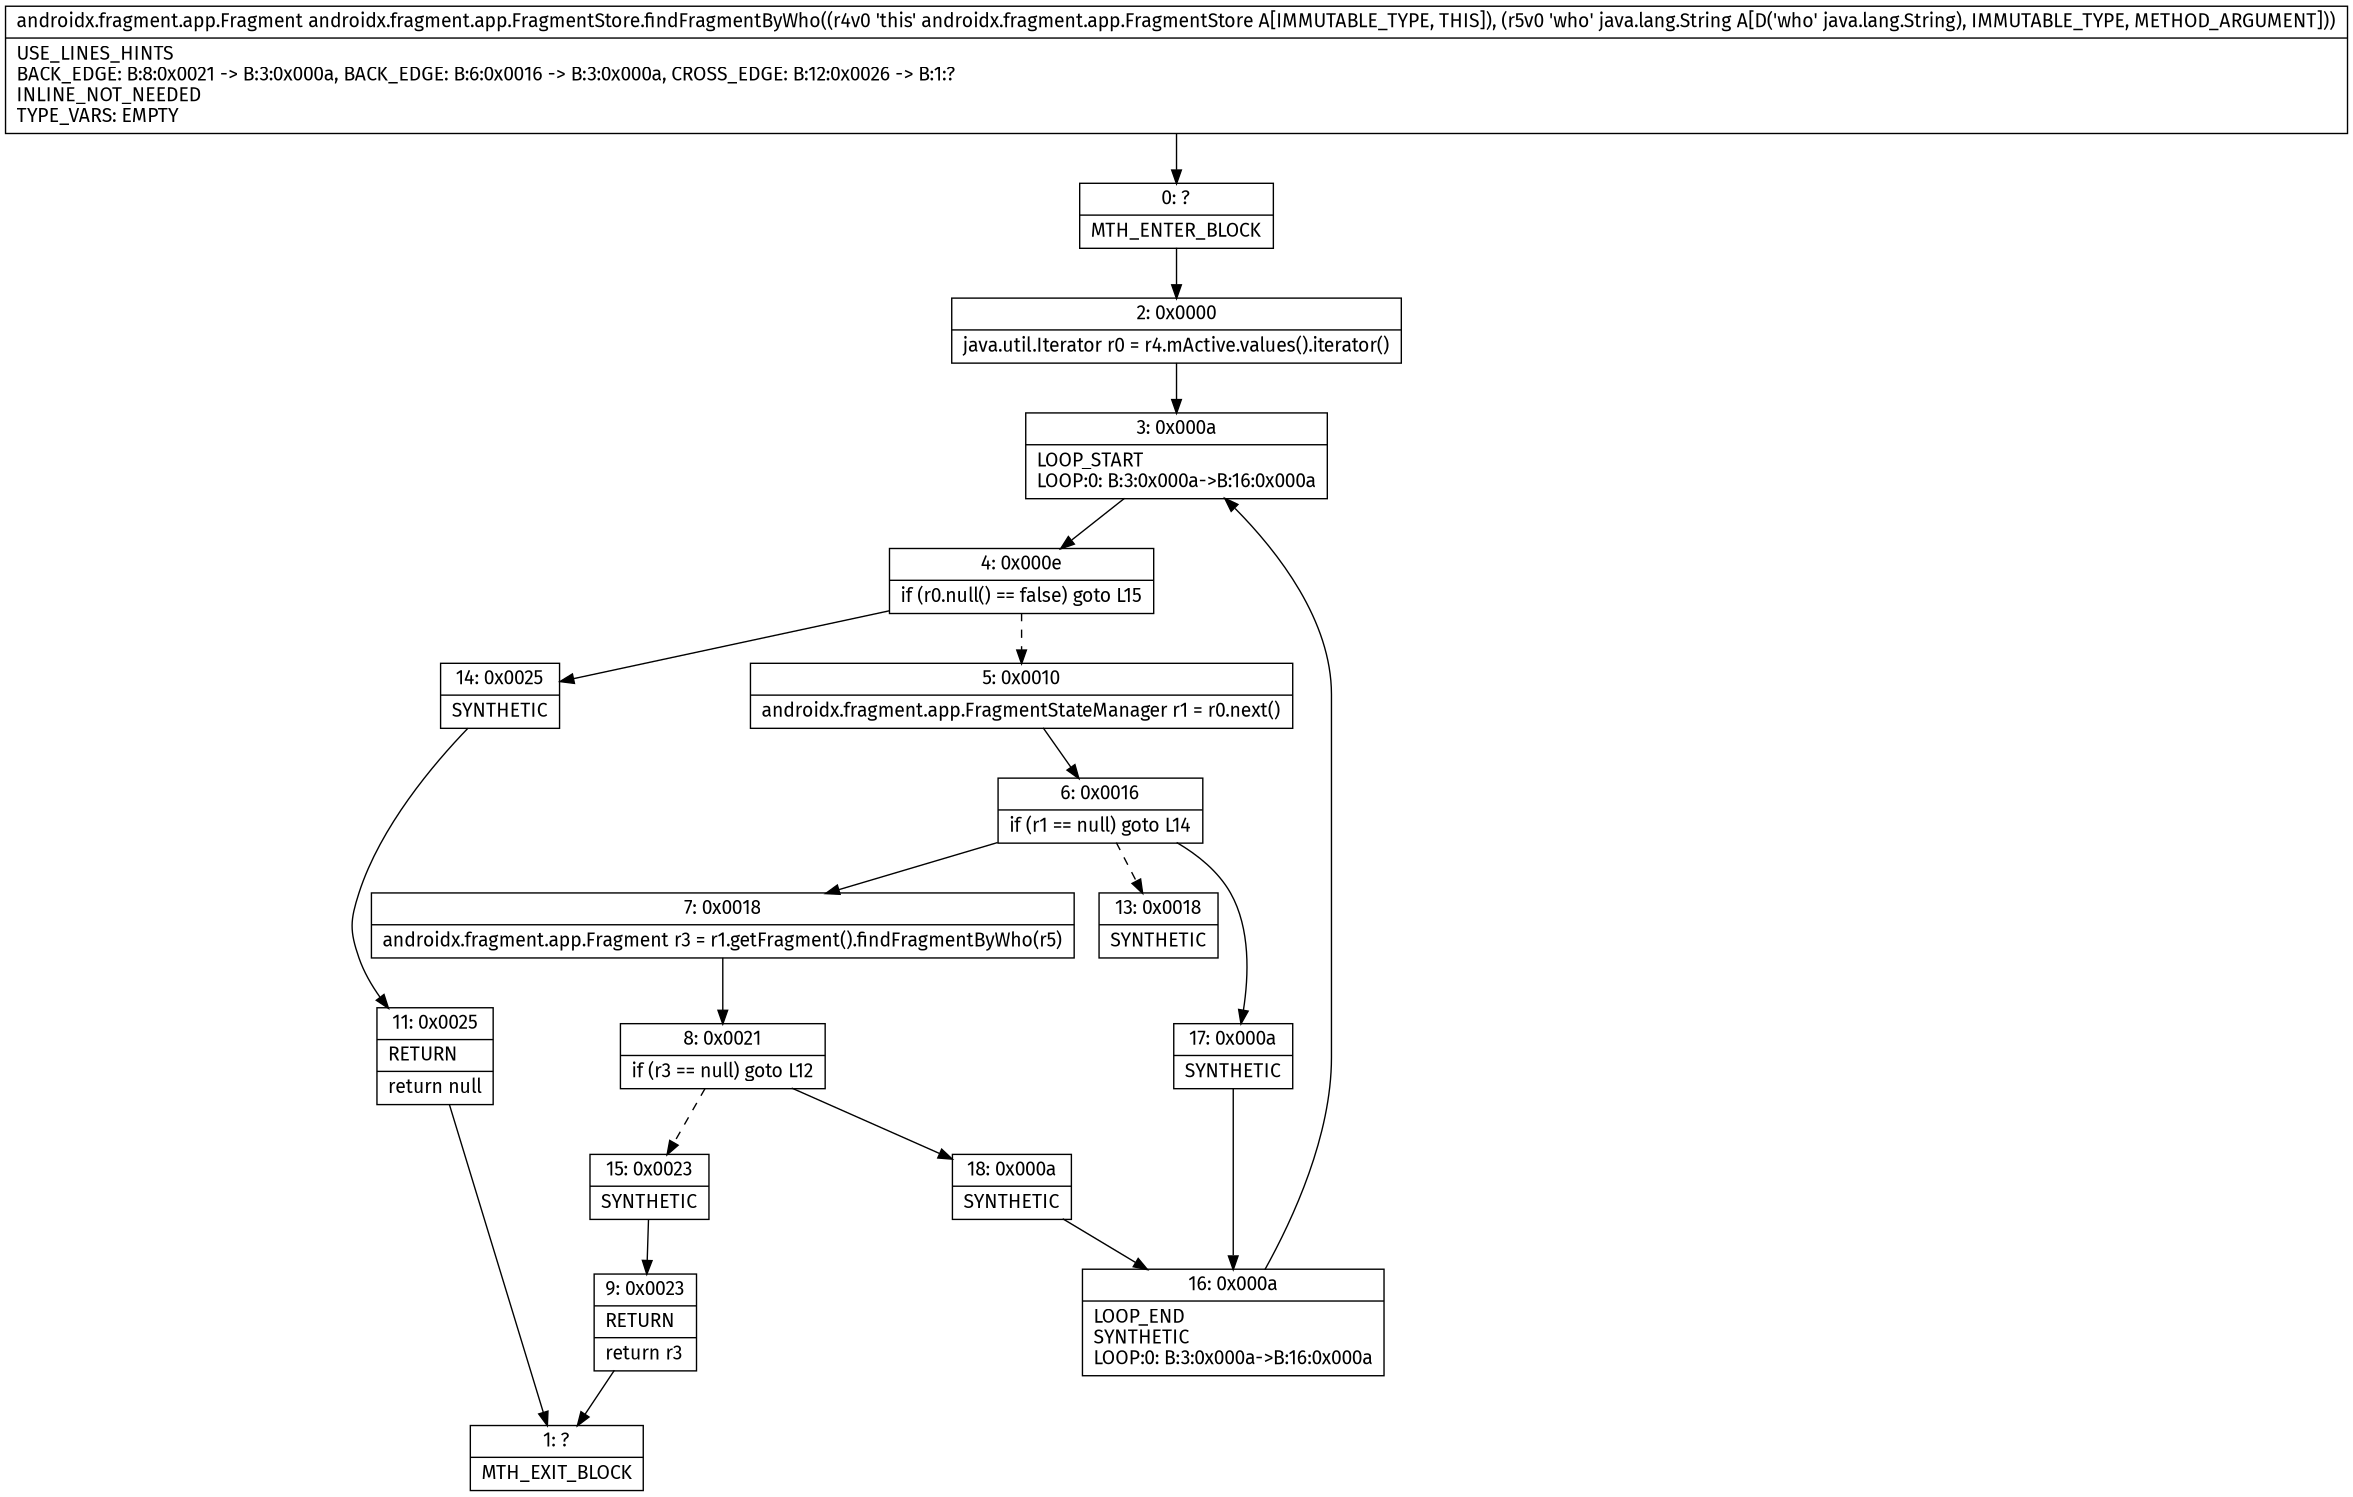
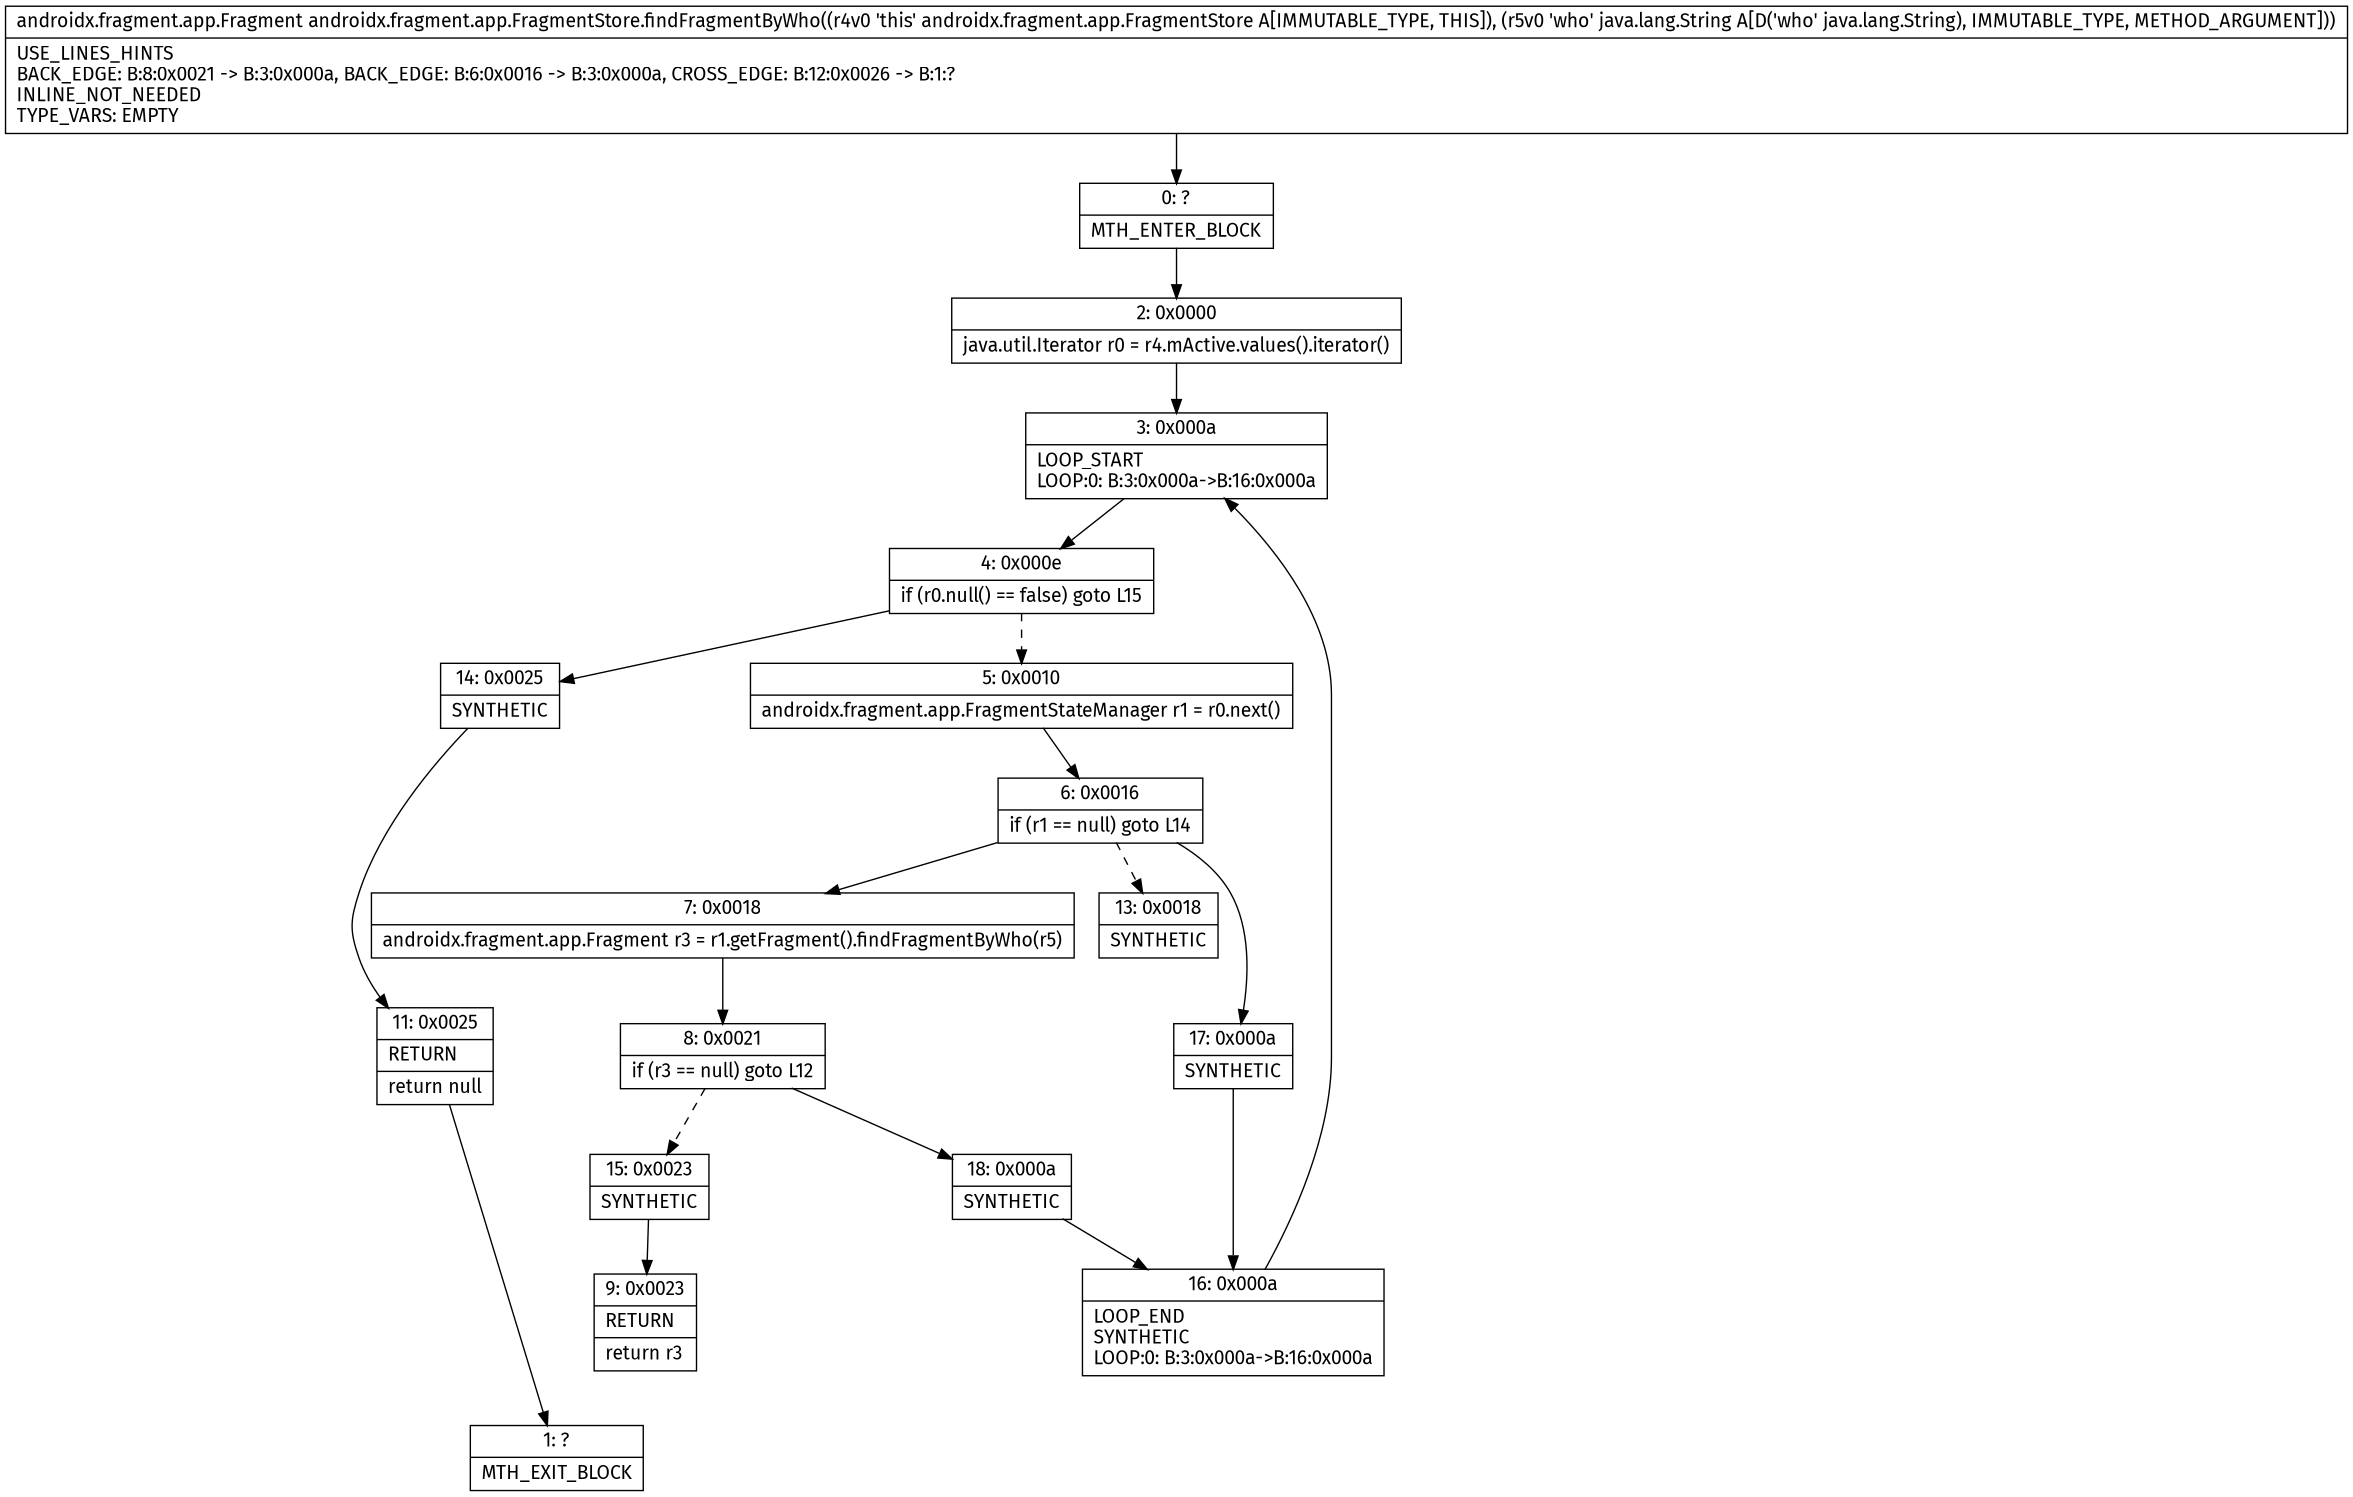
(600, 1392) -> none
